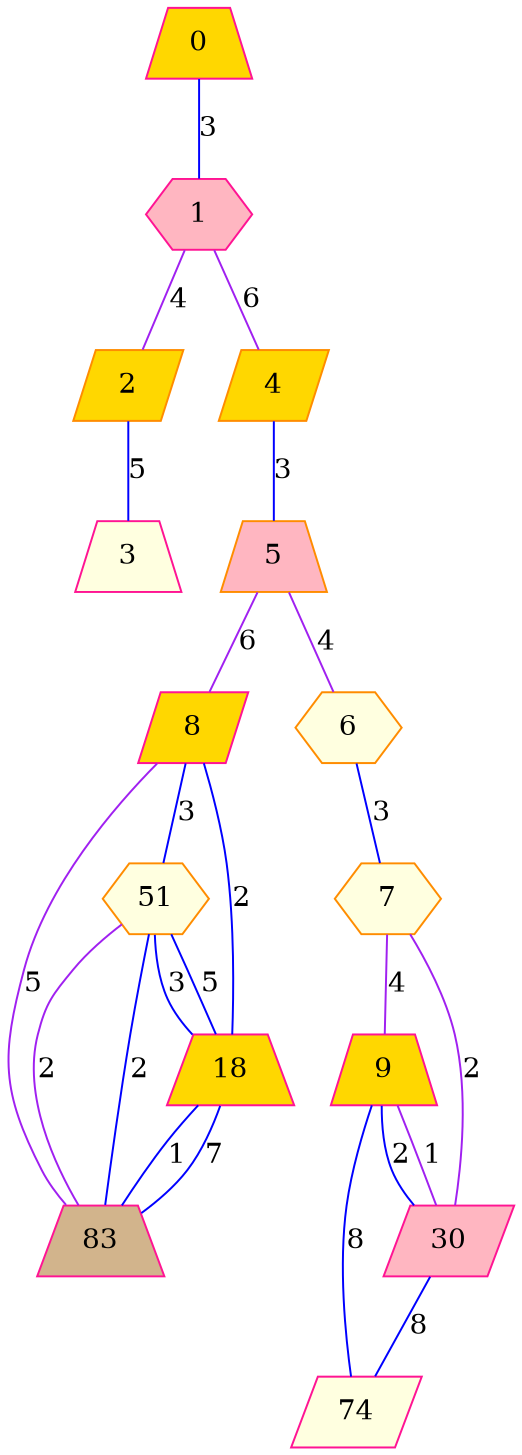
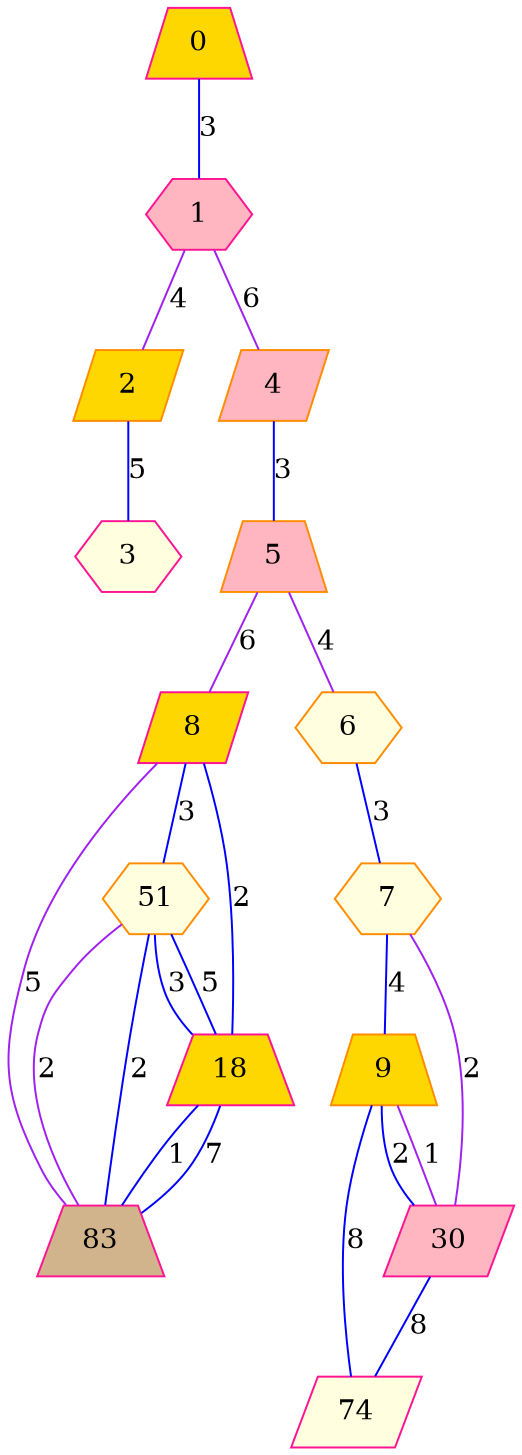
(274, 385) -> (274, 385)
(128, 557) -> (128, 557)
(386, 984) -> (386, 984)
(384, 1070) -> (384, 1070)
